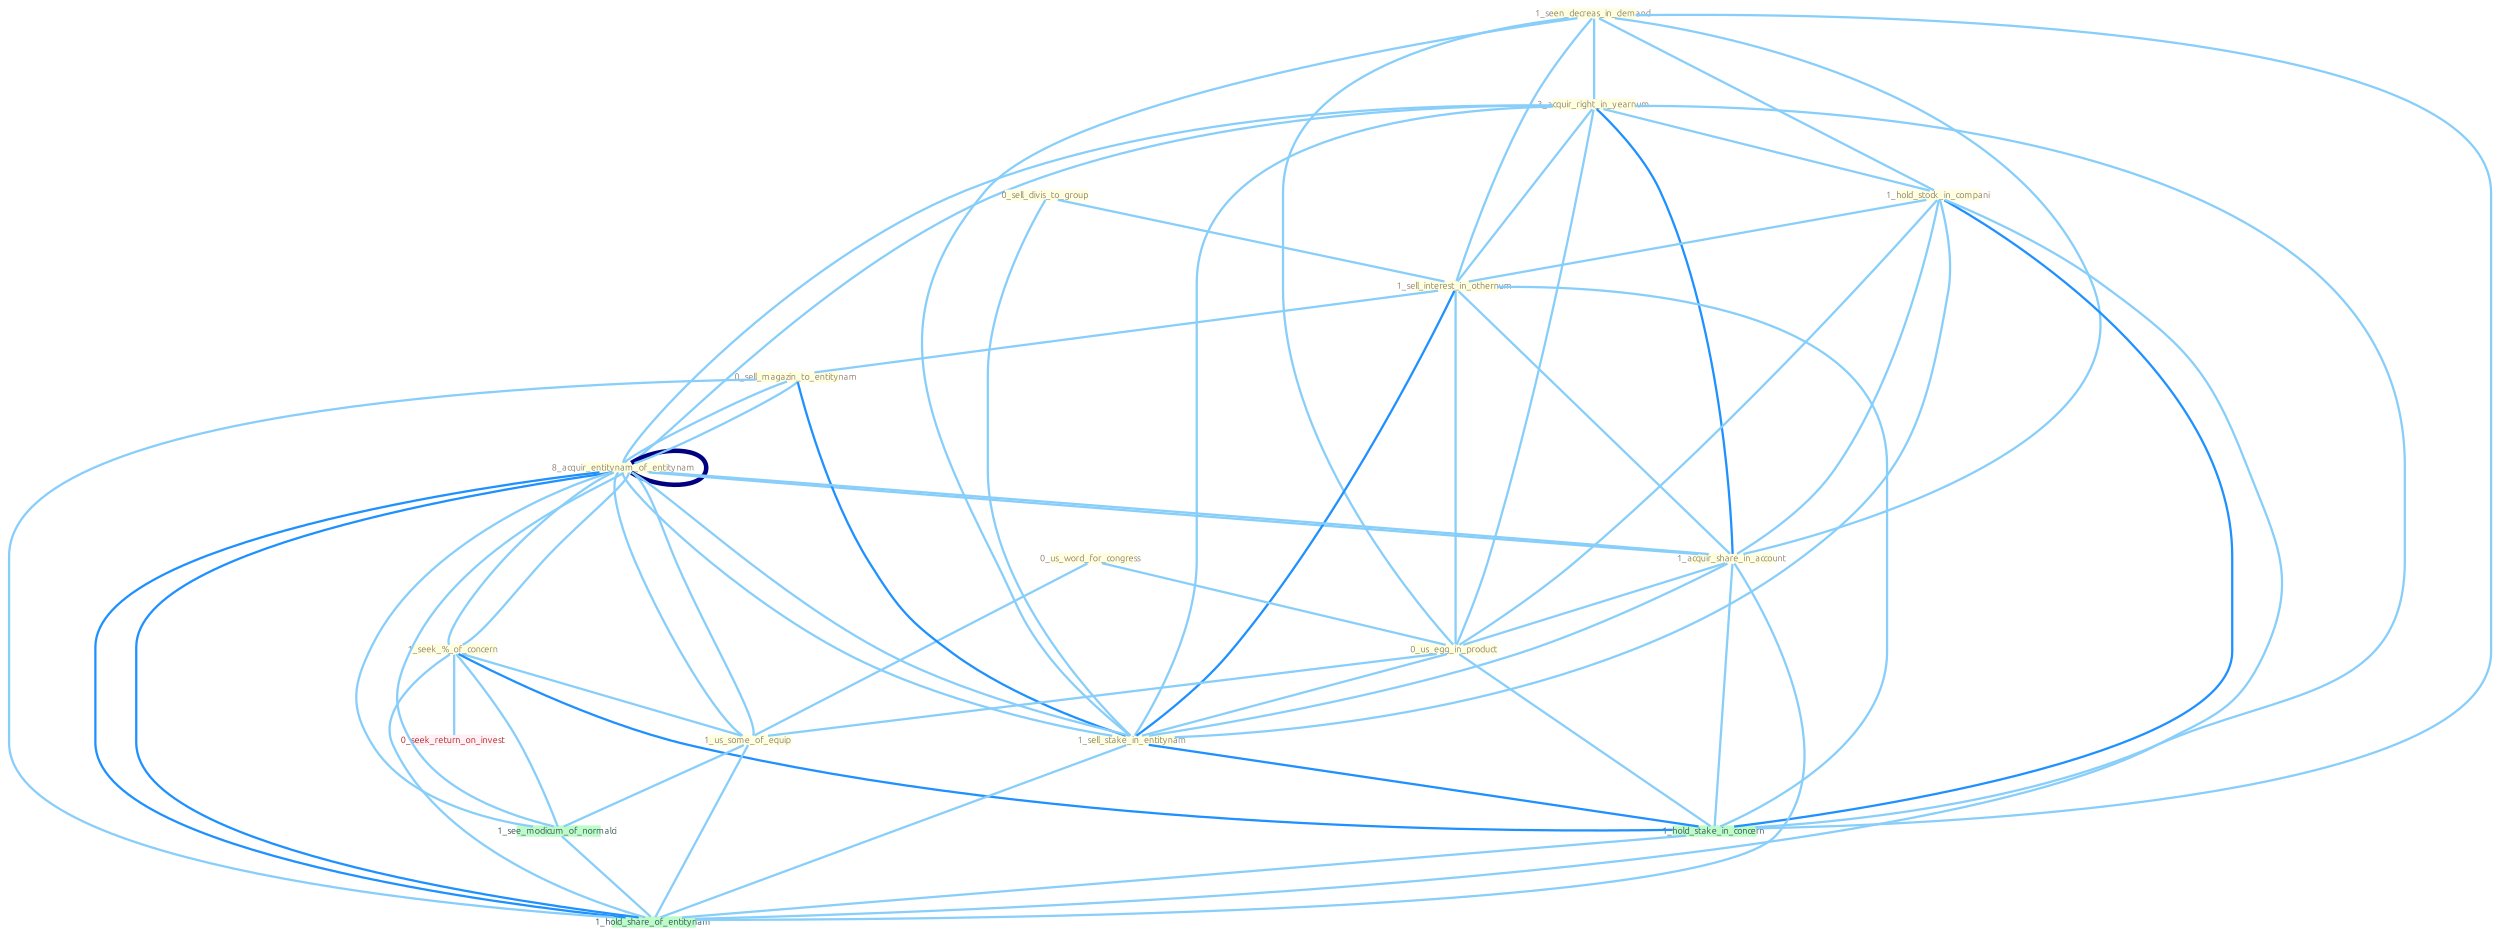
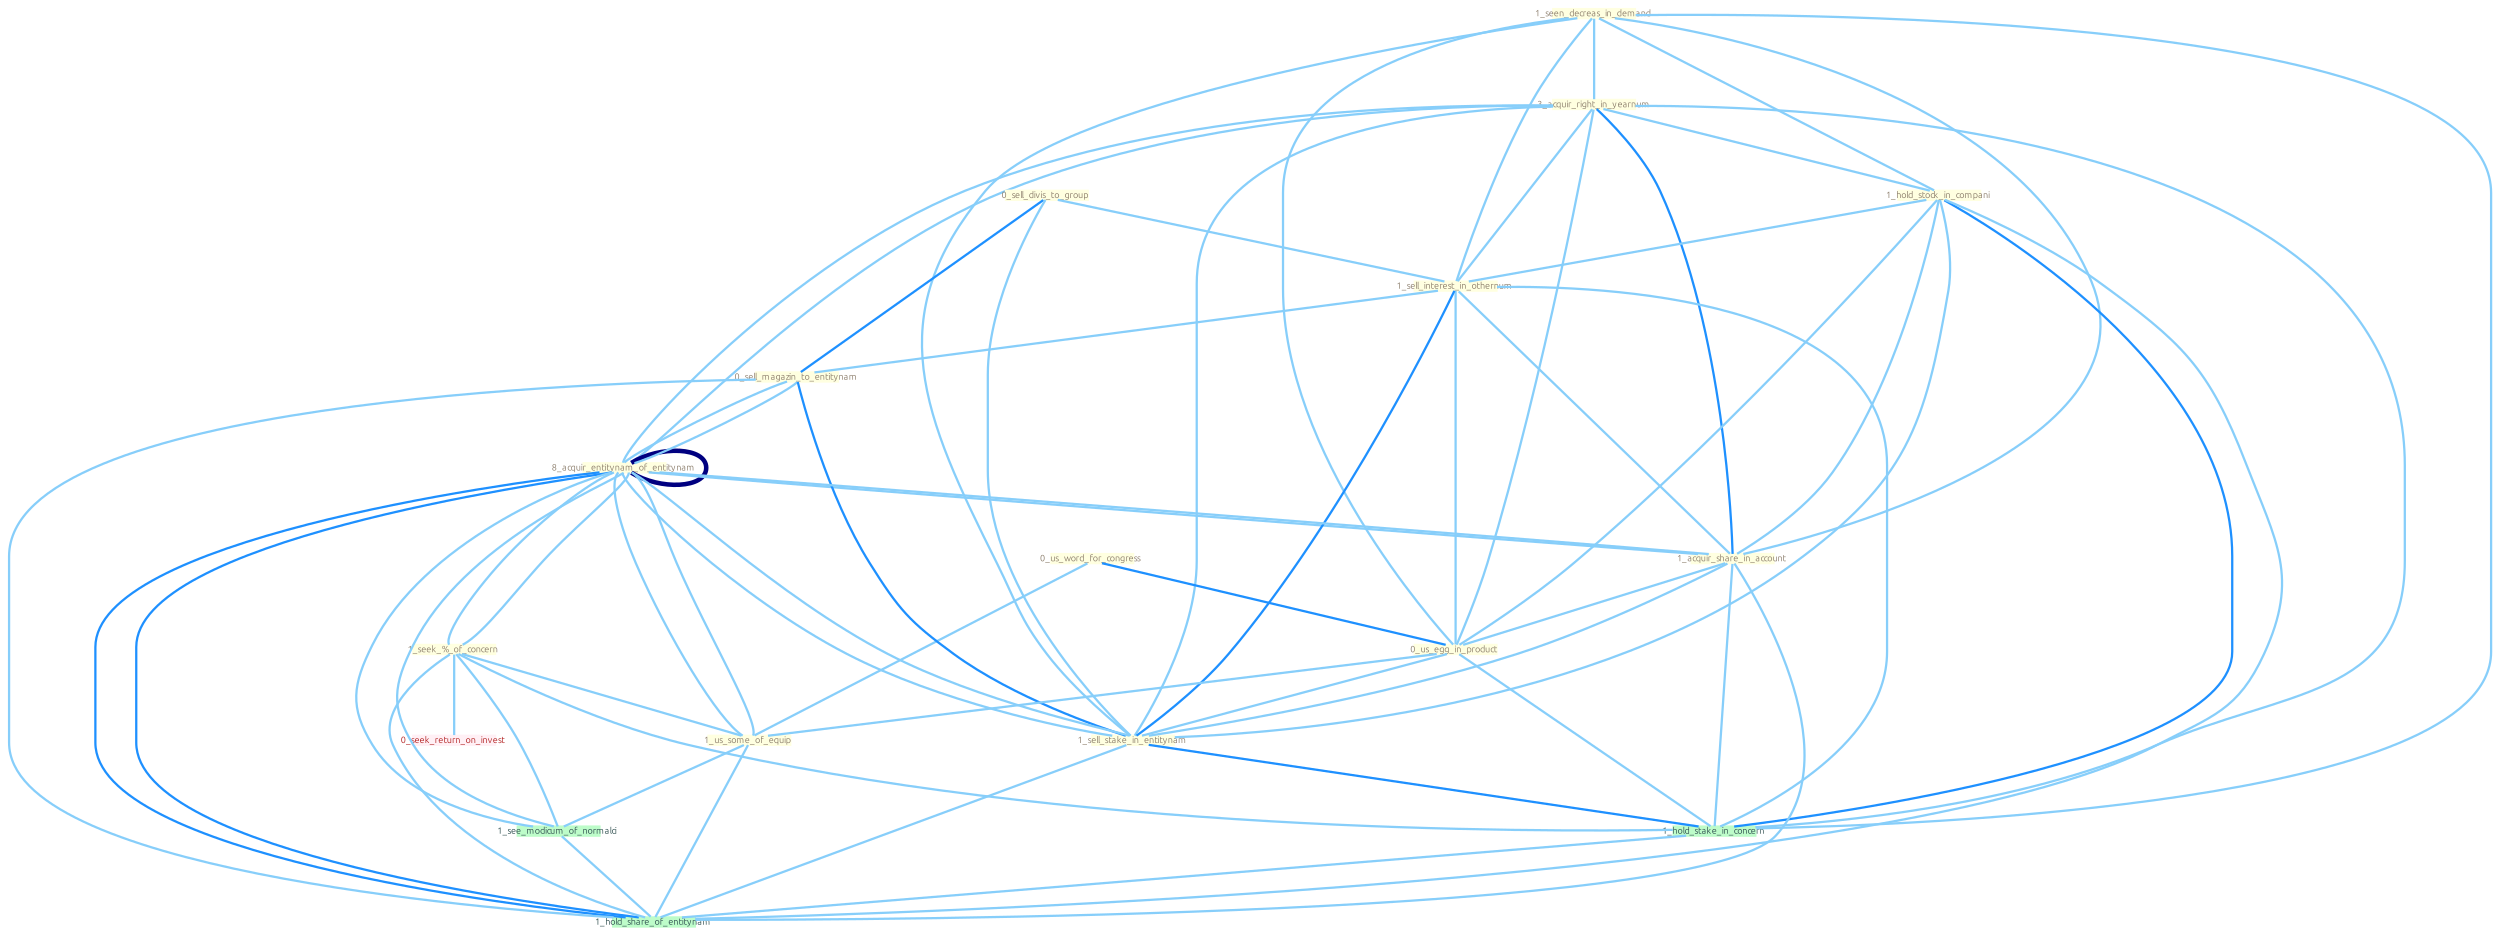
none -> (916, 290)
(1291, 608) -> (1291, 608)
(1055, 803) -> (1055, 803)
